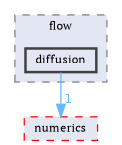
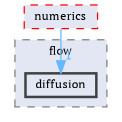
(61, 90) -> (61, 48)
